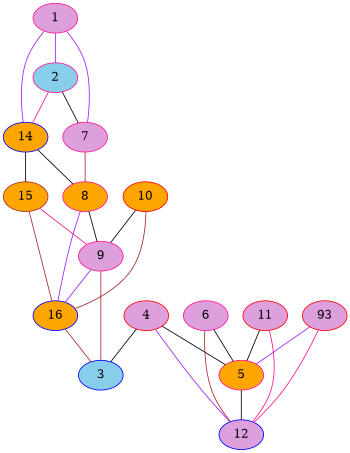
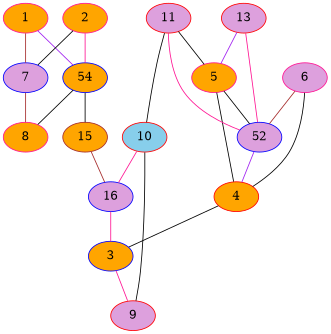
(55, 18) -> (26, 18)
(55, 48) -> none
(88, 74) -> (26, 48)
none -> (154, 77)
(55, 78) -> (85, 18)
(26, 137) -> (85, 78)
(85, 137) -> (26, 78)
(145, 197) -> (145, 137)
(63, 226) -> none
(93, 226) -> none
(68, 256) -> none
(101, 256) -> (133, 316)
(129, 273) -> (128, 167)
(78, 286) -> none
(55, 316) -> (111, 197)
(101, 316) -> (122, 286)
(146, 316) -> (236, 197)
(325, 316) -> (244, 18)
(78, 345) -> (111, 227)
(224, 345) -> (292, 147)
(101, 375) -> (111, 256)
(241, 435) -> (259, 137)
